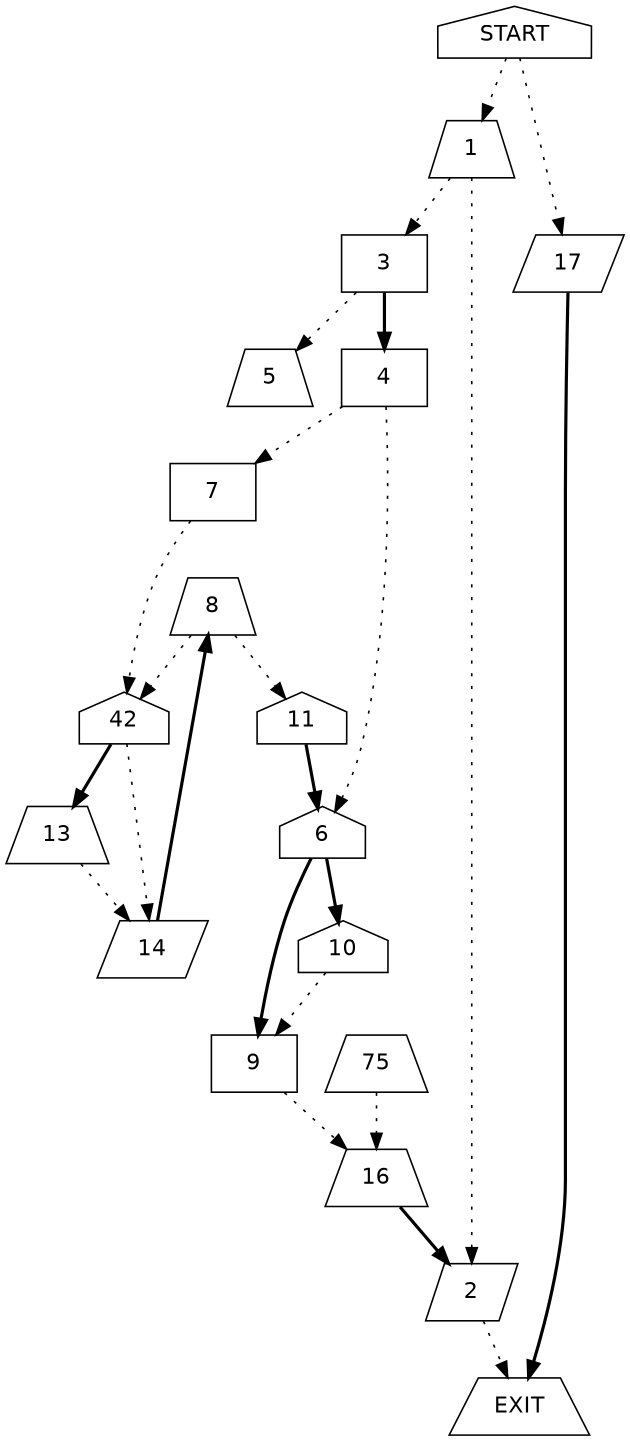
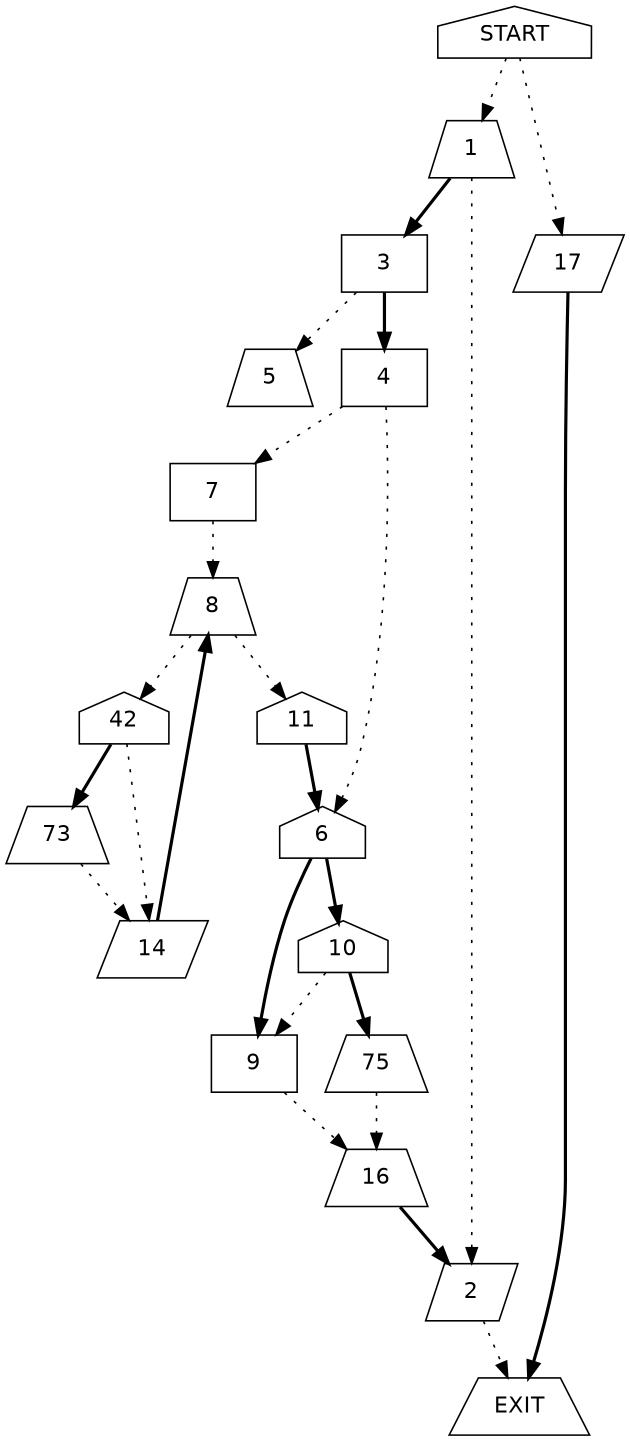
(433, 200) -> (433, 200)
(149, 595) -> (213, 541)
(57, 835) -> (57, 835)
none -> (357, 996)
